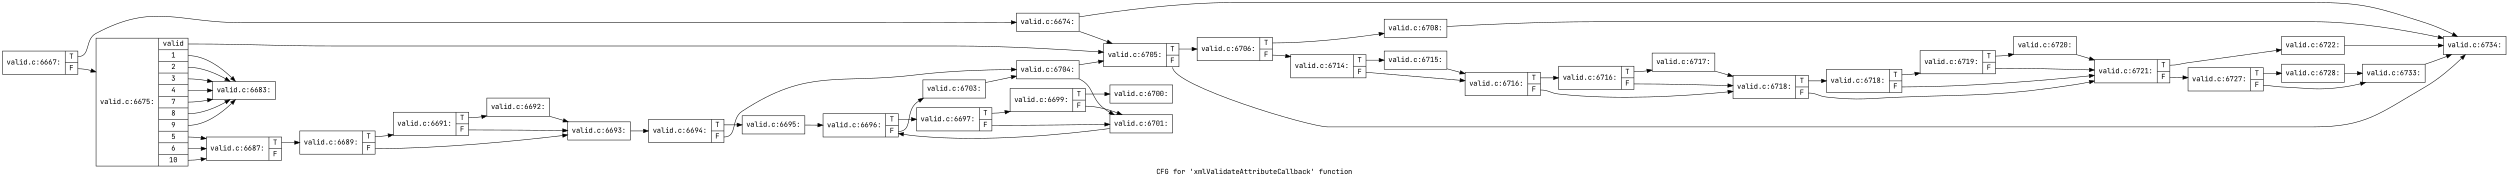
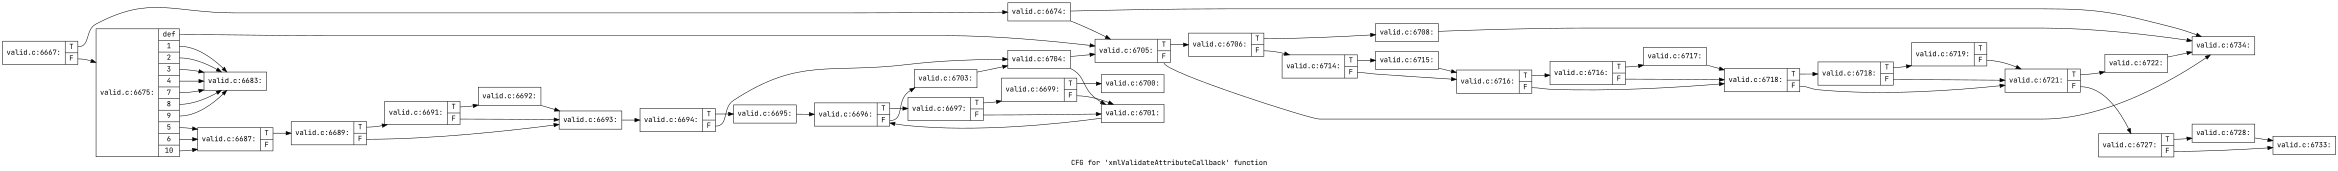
(173, 44) -> (169, 34)
(2045, 46) -> none
(2436, 60) -> none
